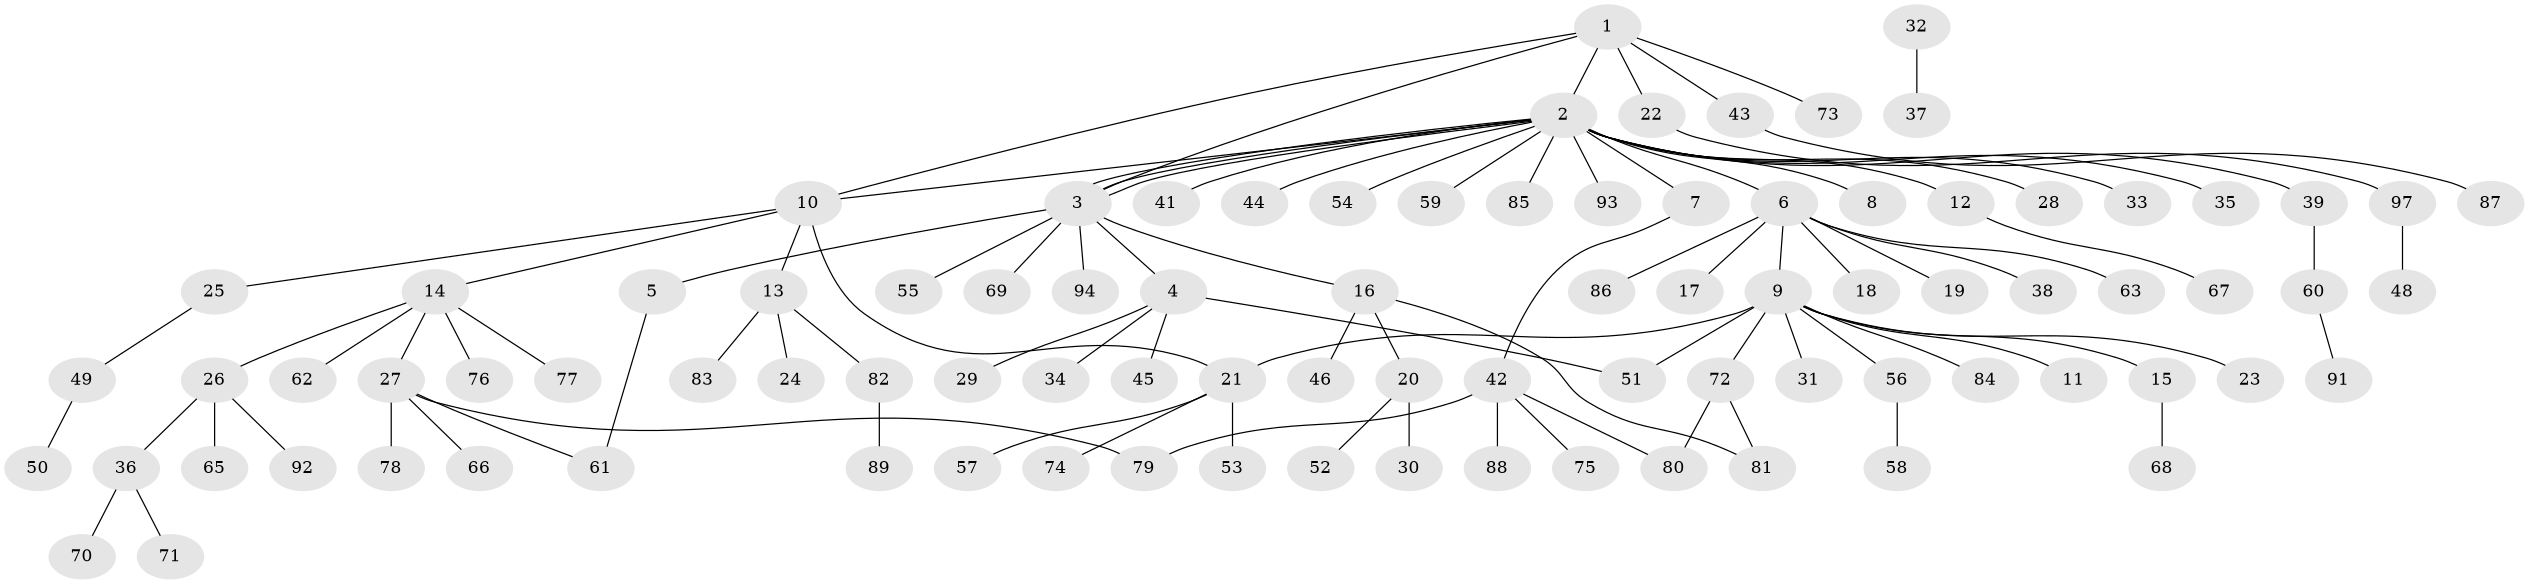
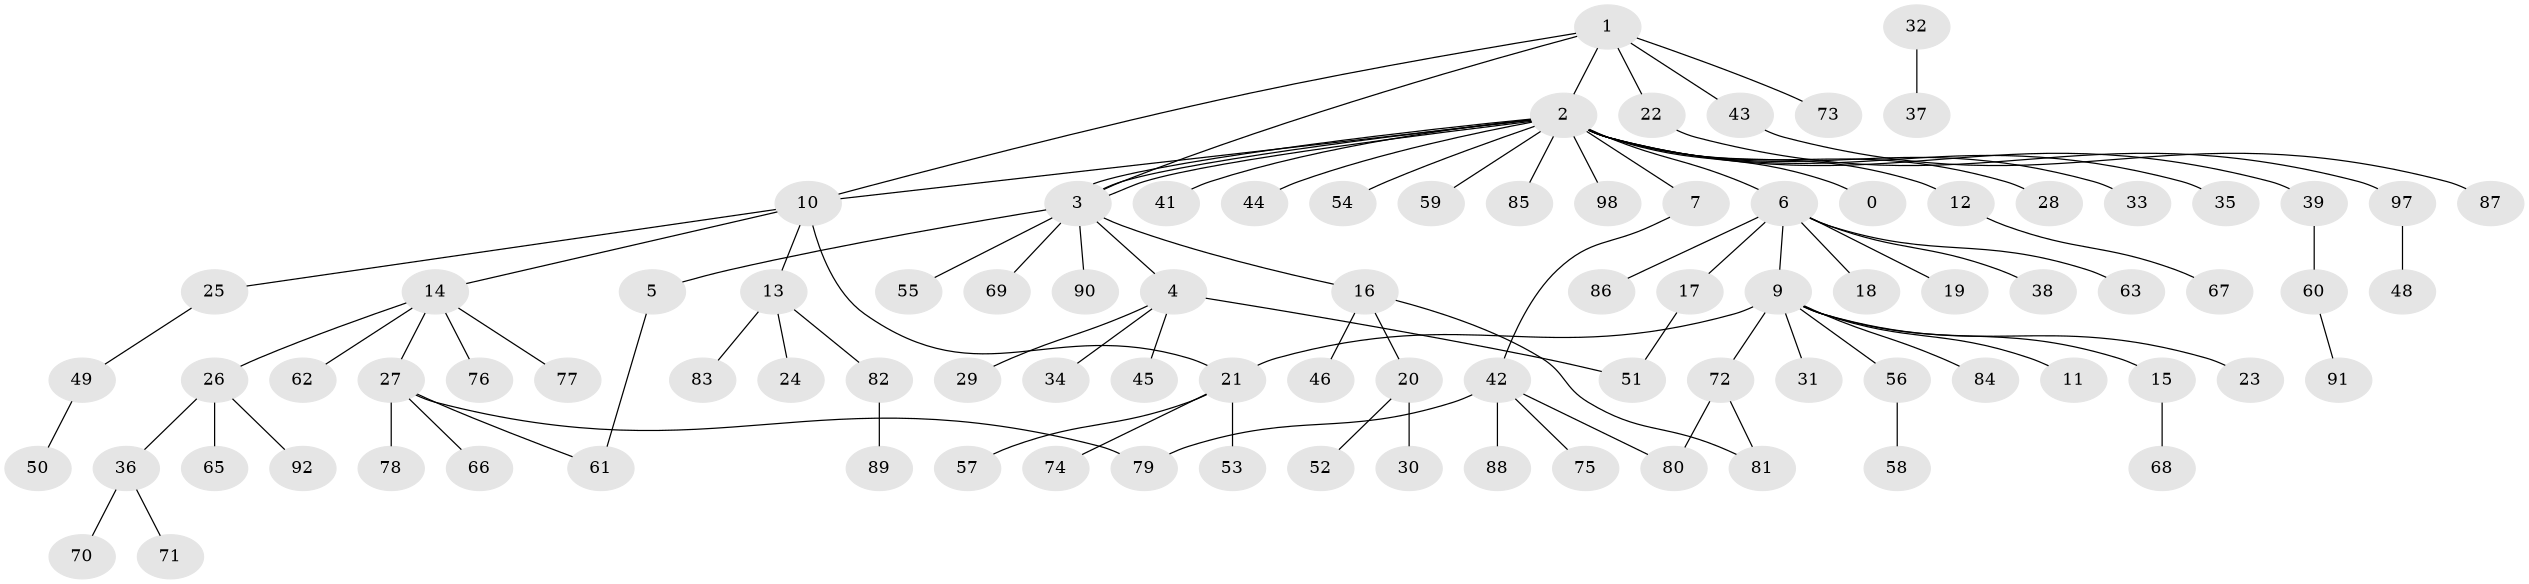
(1608, 204) -> (1608, 204)
(1873, 204) -> (1873, 204)
(1085, 292) -> (1085, 292)
(1705, 336) -> (1660, 338)
